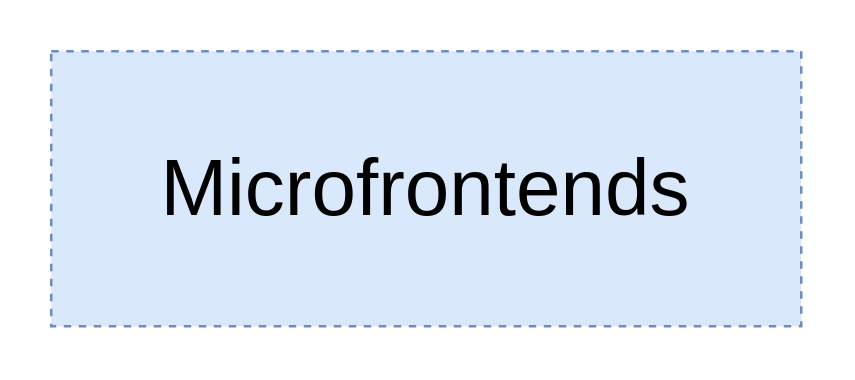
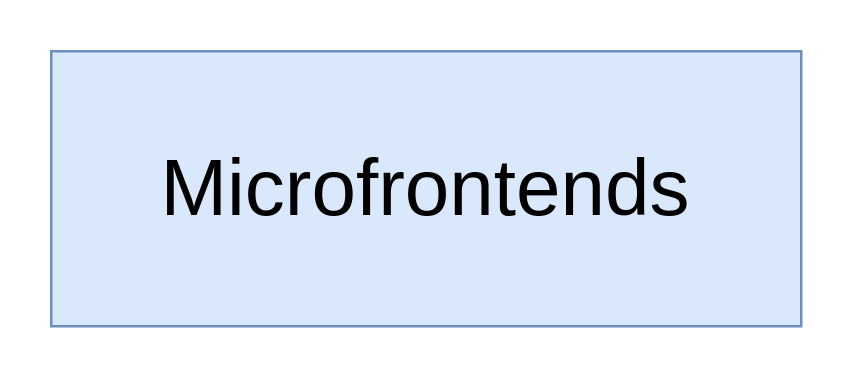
(426, 189) -> (426, 189)
